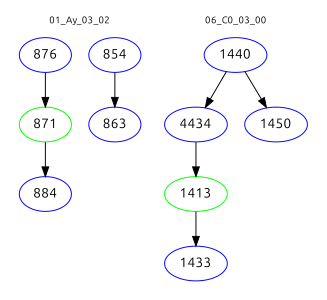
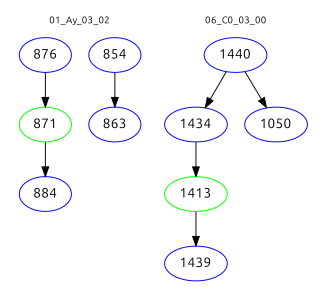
(196, 125) -> (196, 125)
(276, 125) -> (276, 125)
(196, 264) -> (196, 264)
